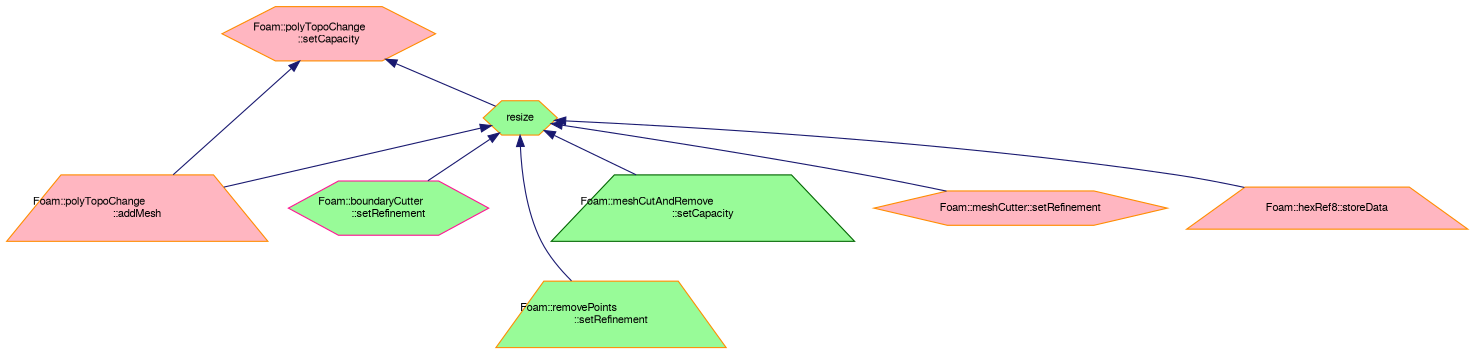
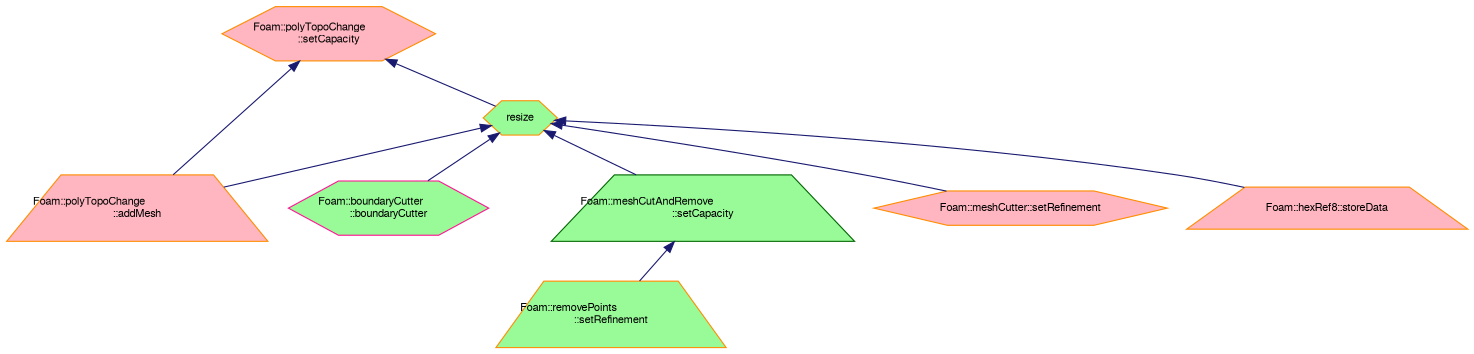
(389, 208) -> (389, 208)
(532, 219) -> (653, 265)
